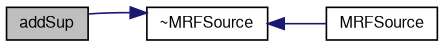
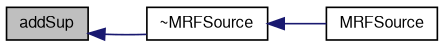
(109, 13) -> (126, 35)
